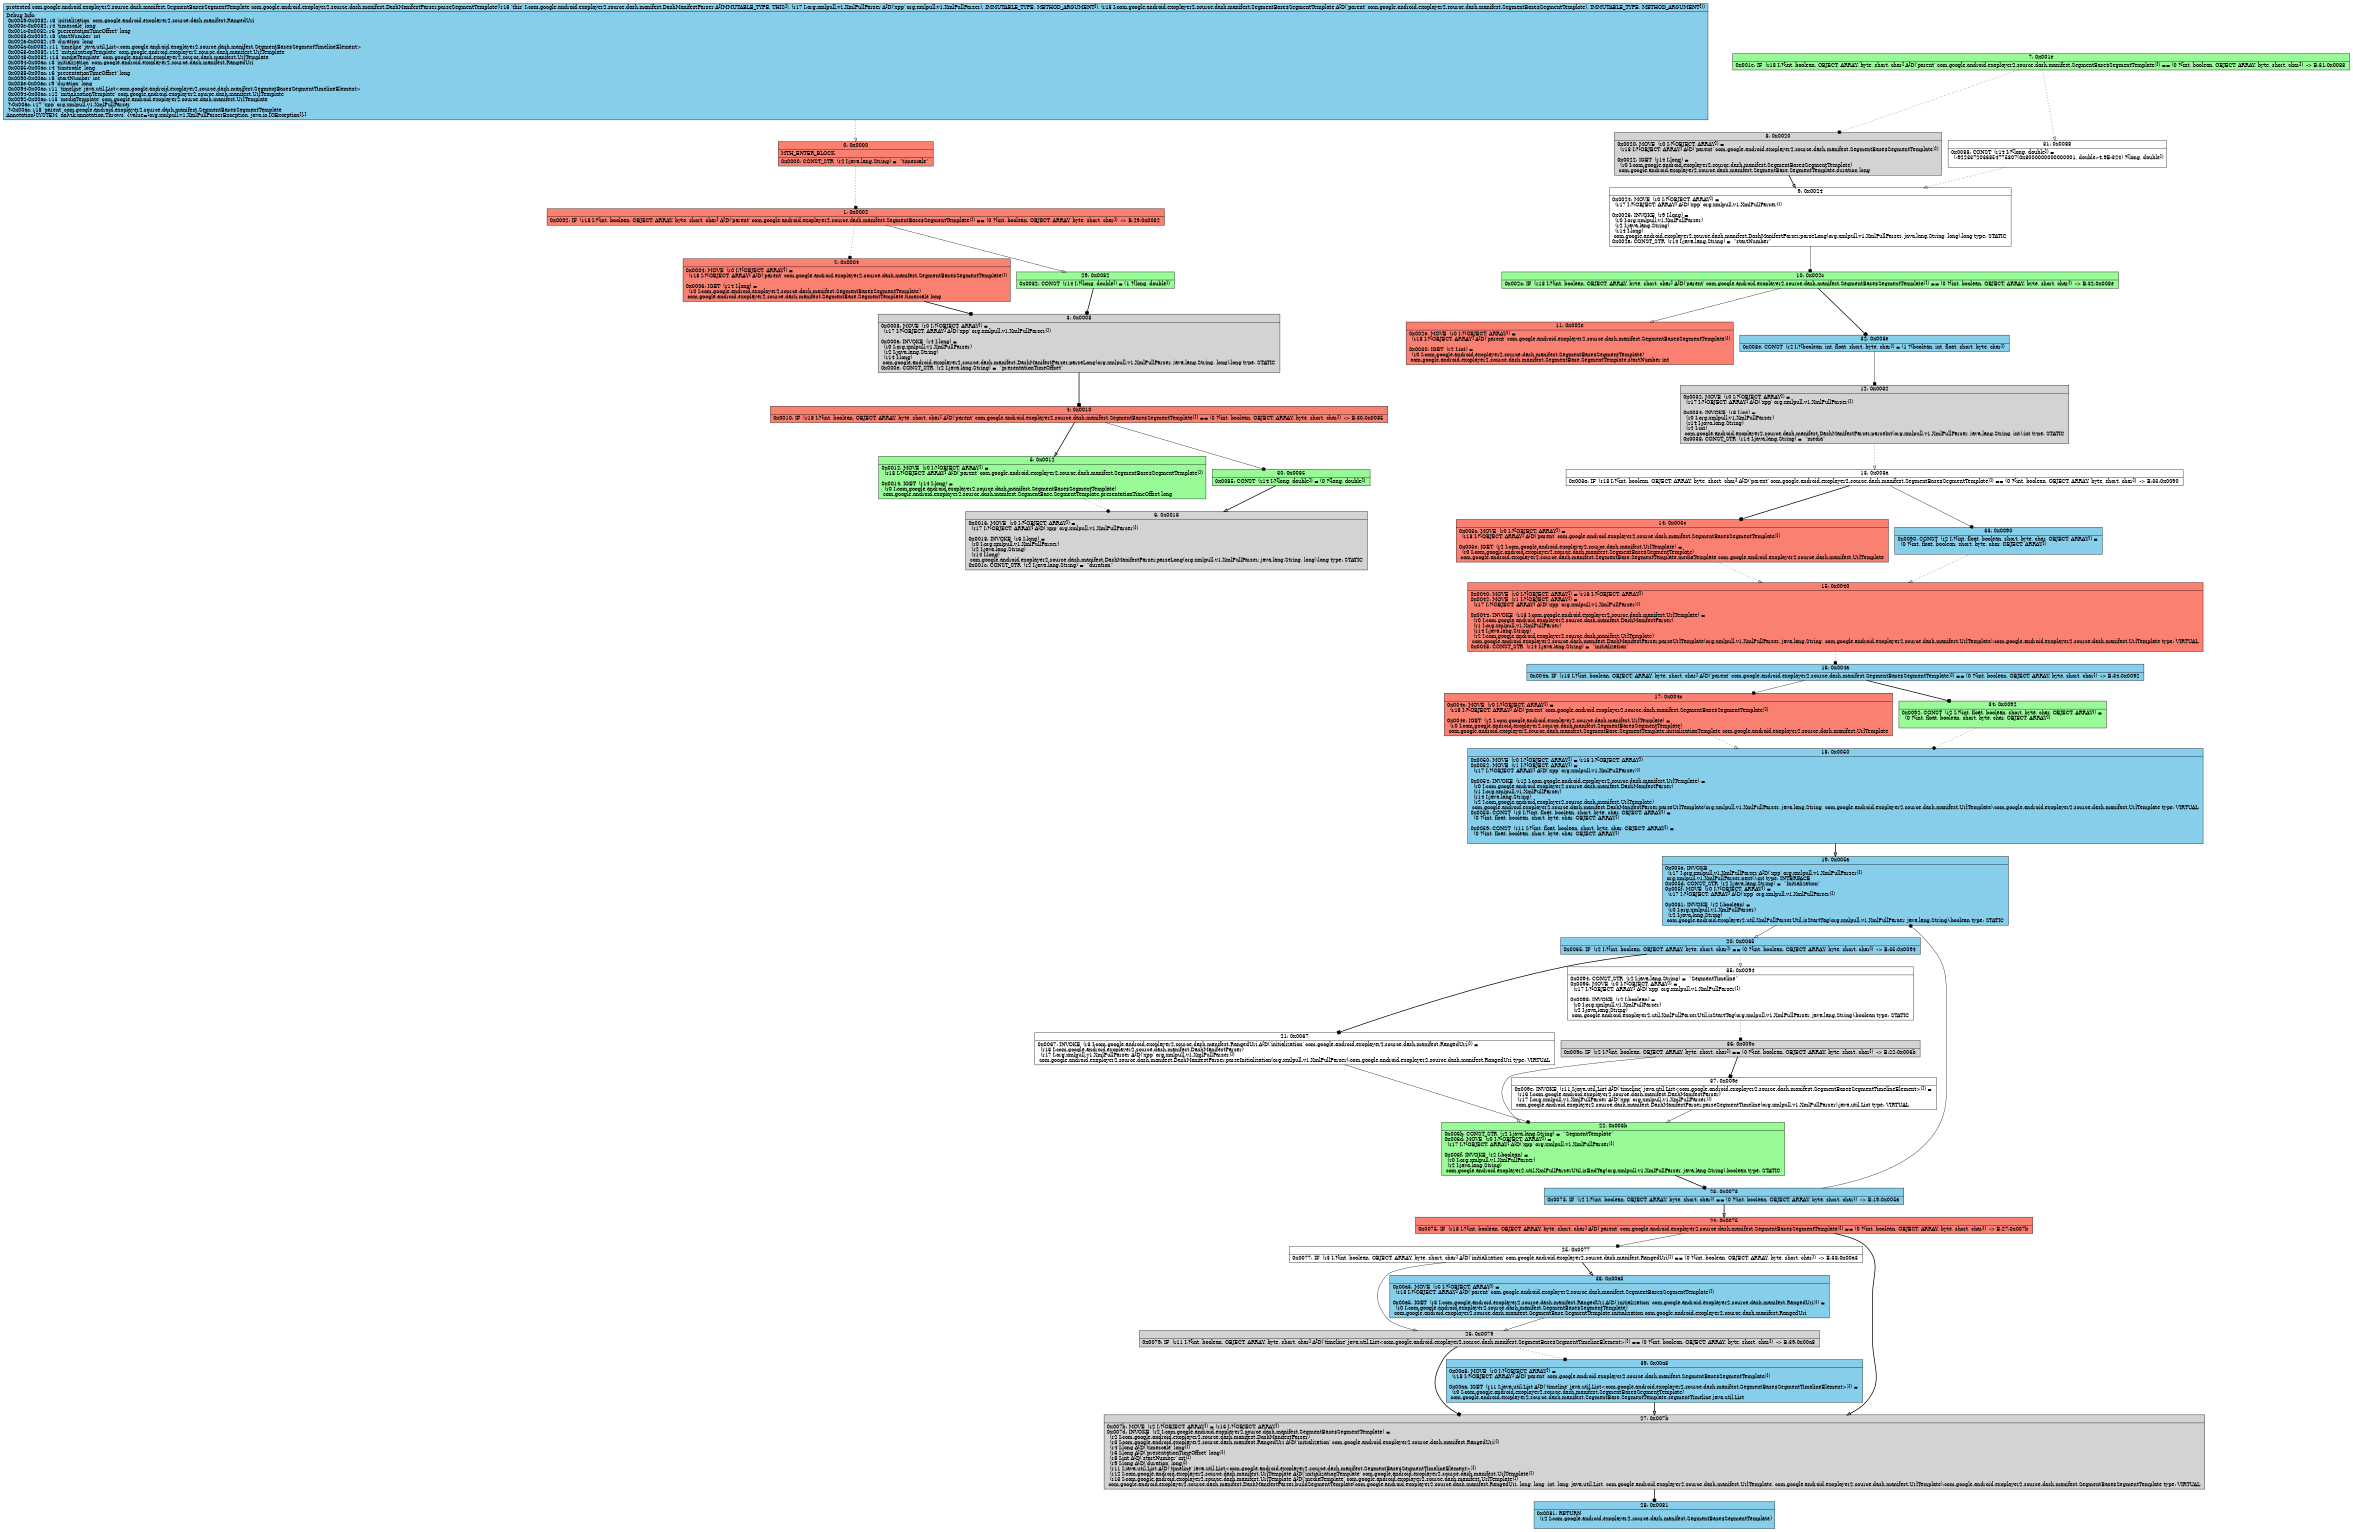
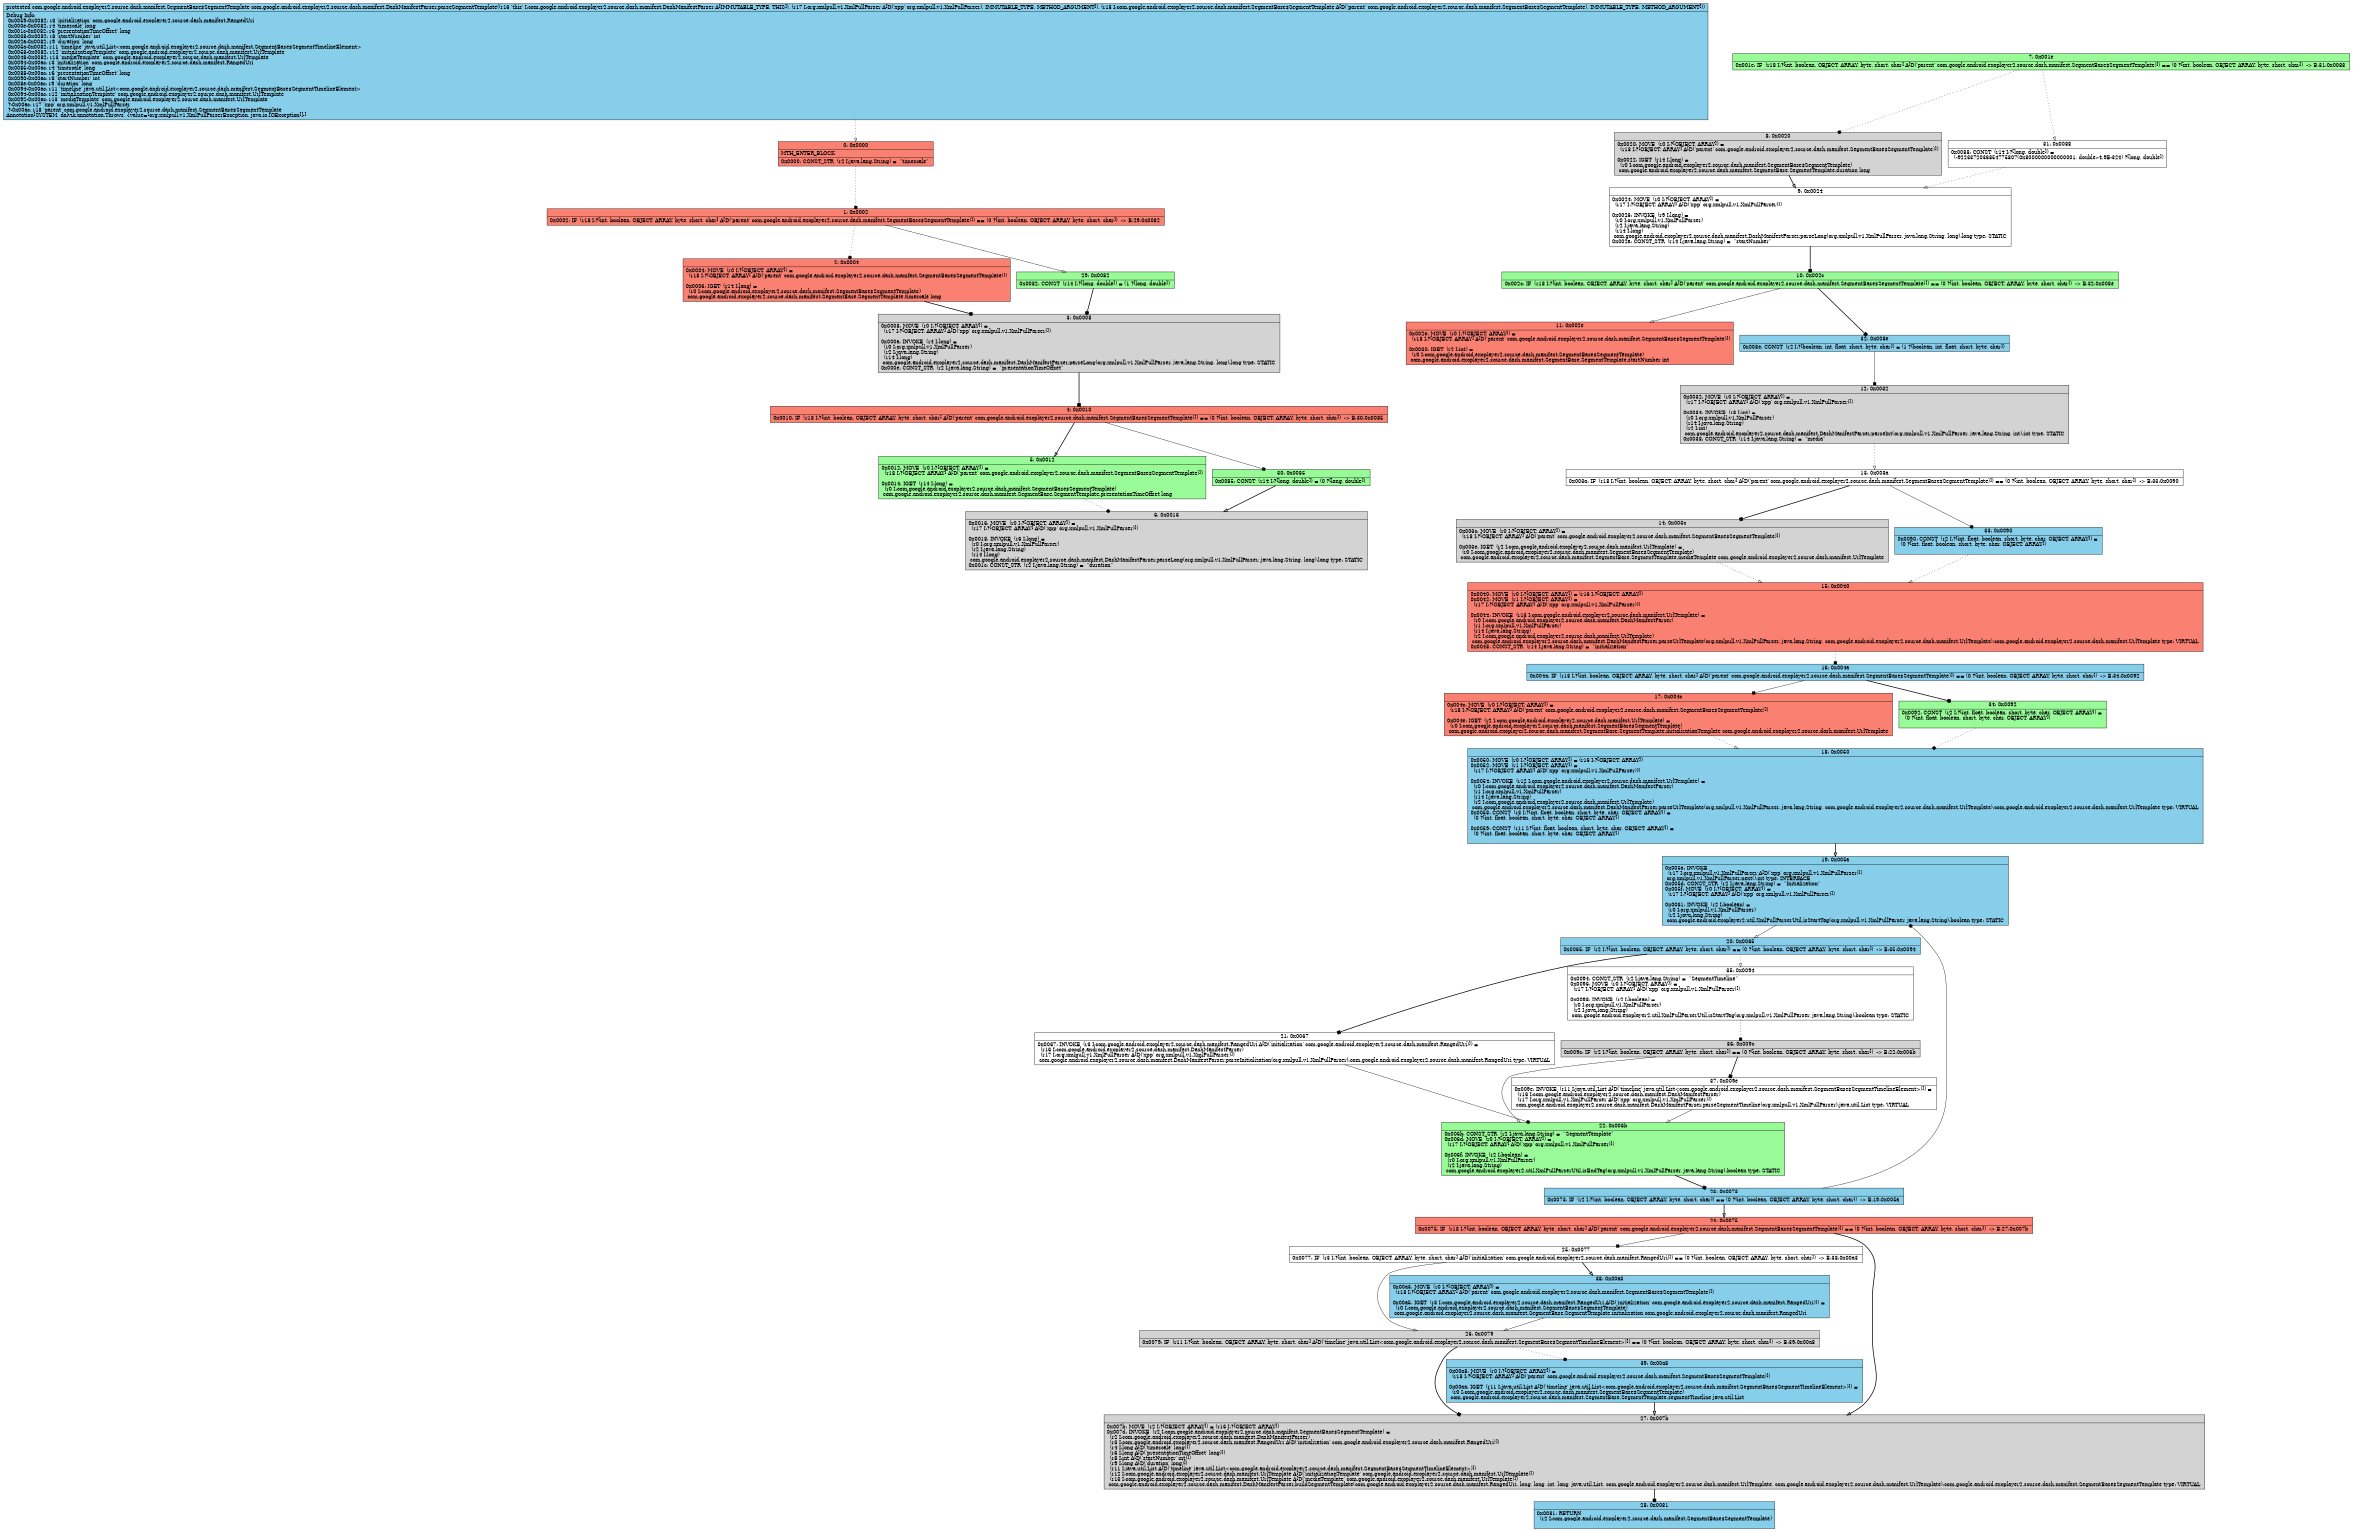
(1810, 257) -> (1810, 257)
(1672, 541) -> (1672, 541)
